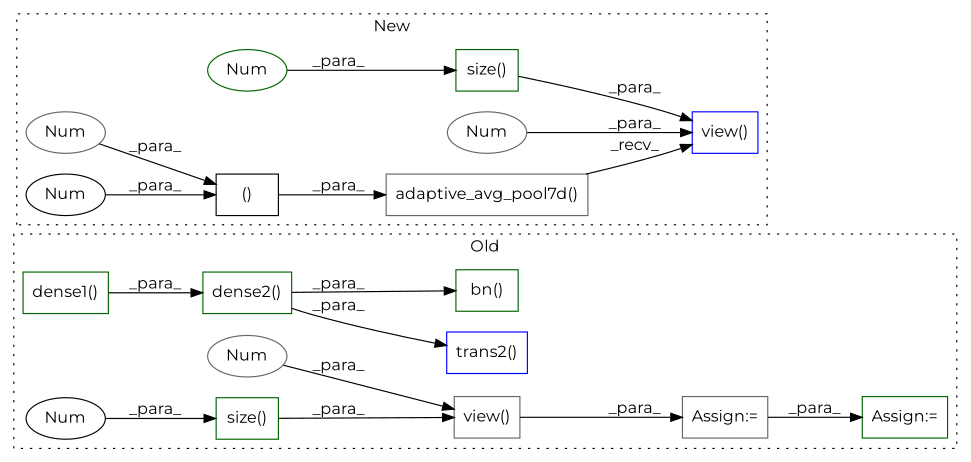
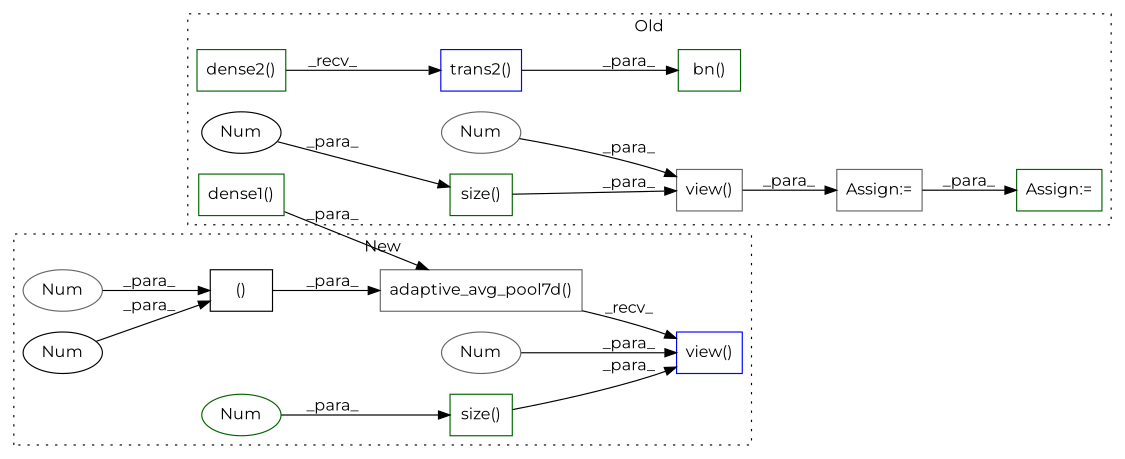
(368, 292) -> (594, 70)
(150, 293) -> (357, 241)
(339, 306) -> (333, 62)
